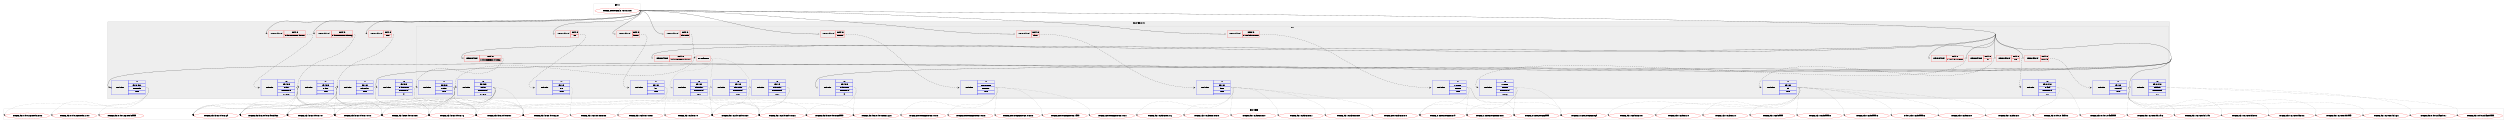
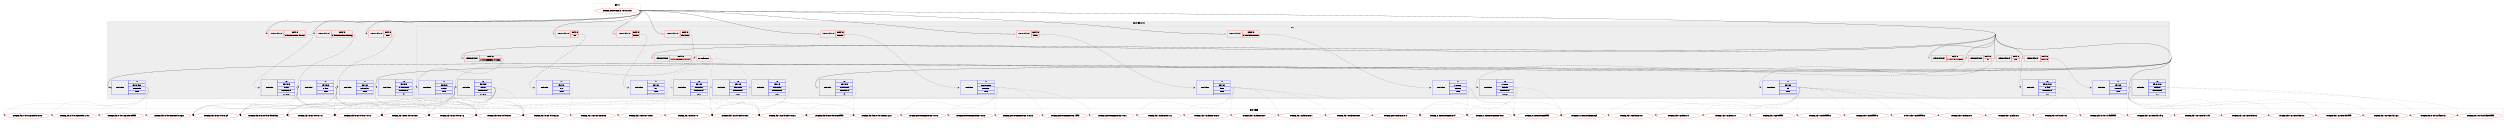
none -> (169, 116)
(2056, 116) -> (2056, 116)
